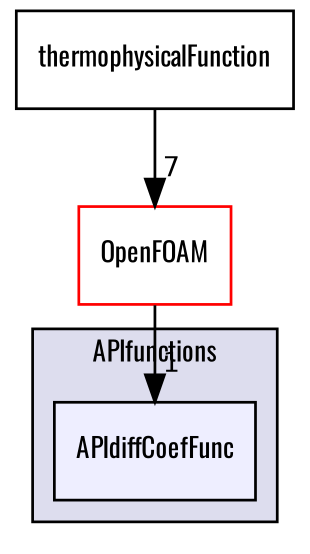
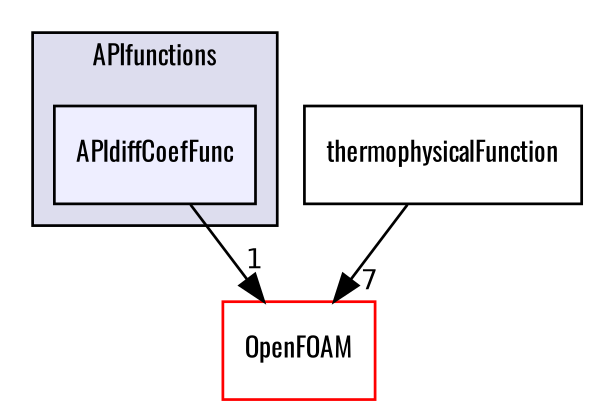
(155, 345) -> (219, 242)
